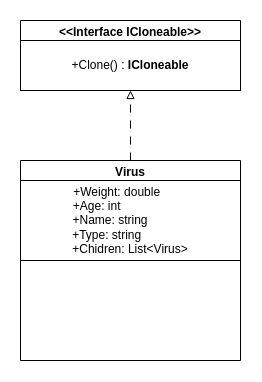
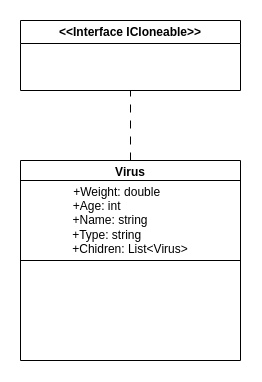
(131, 66) -> none
(131, 100) -> (131, 97)
